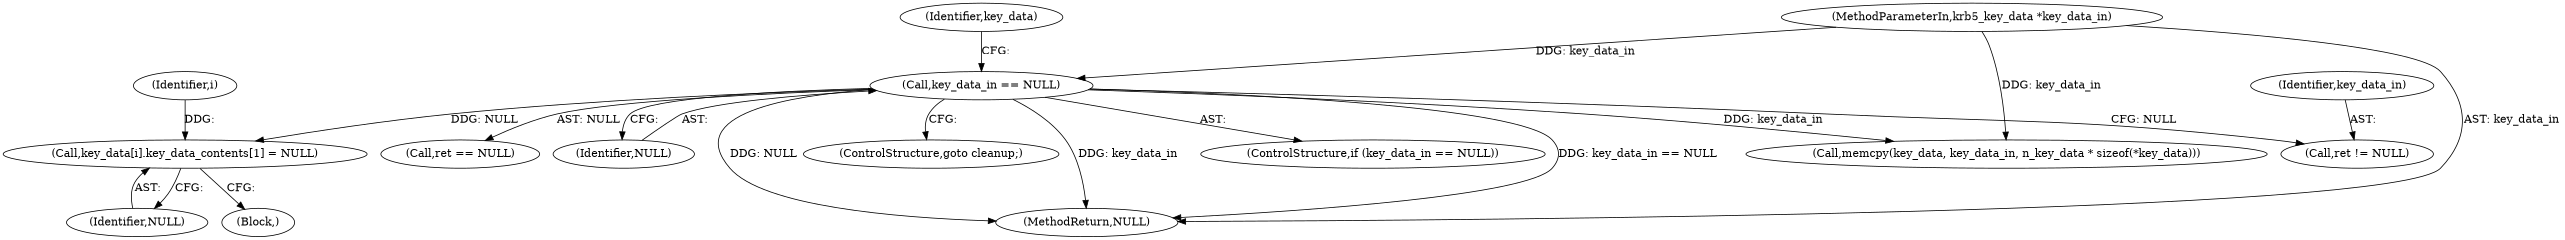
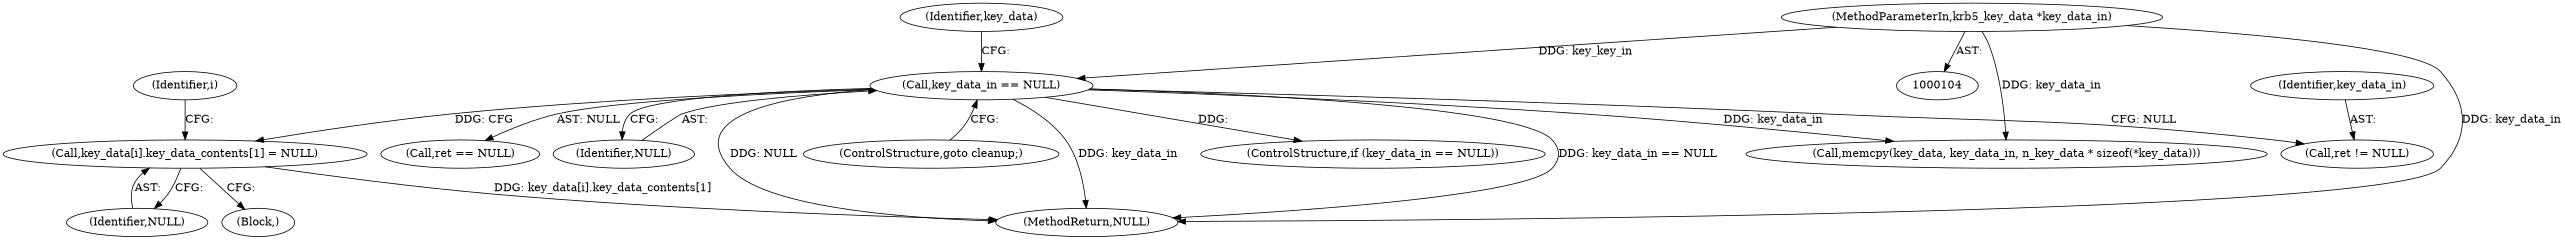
(1586, 51) -> (1586, 51)
none -> (1937, 86)
(930, 113) -> (964, 125)
(201, 120) -> (201, 120)
(484, 120) -> (484, 120)
(1215, 120) -> (1215, 120)
(2512, 120) -> (2512, 120)
none -> (626, 204)
